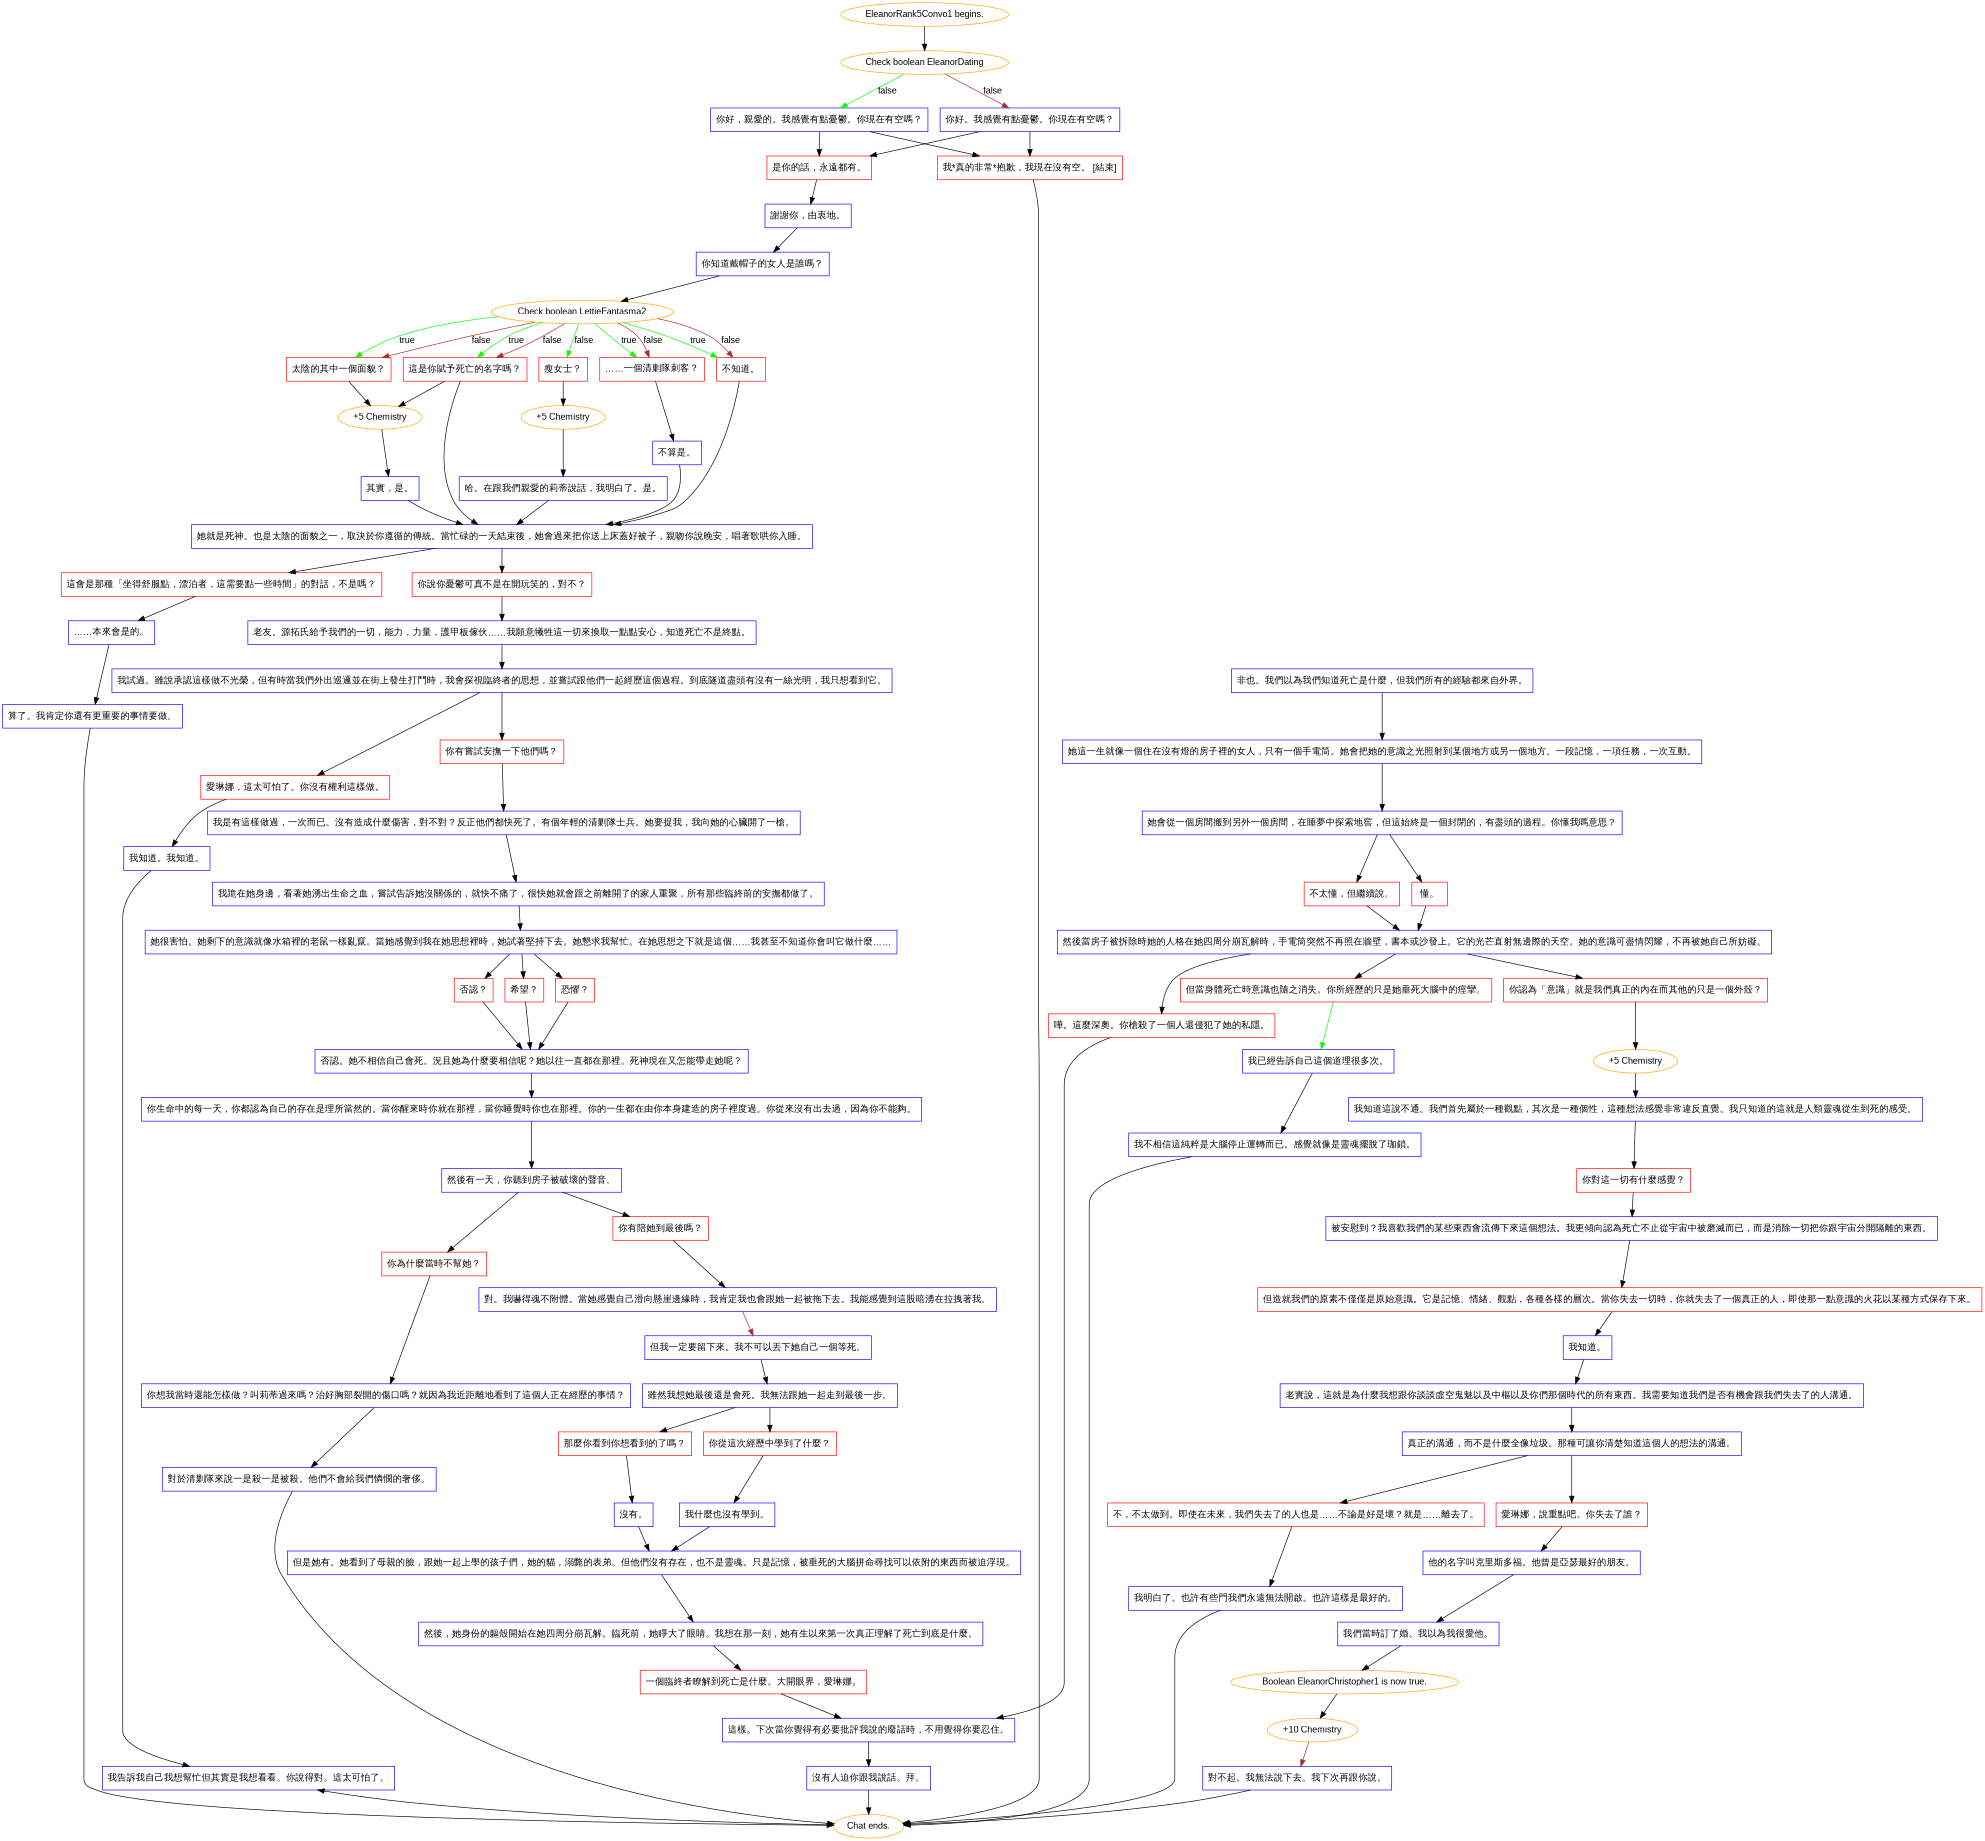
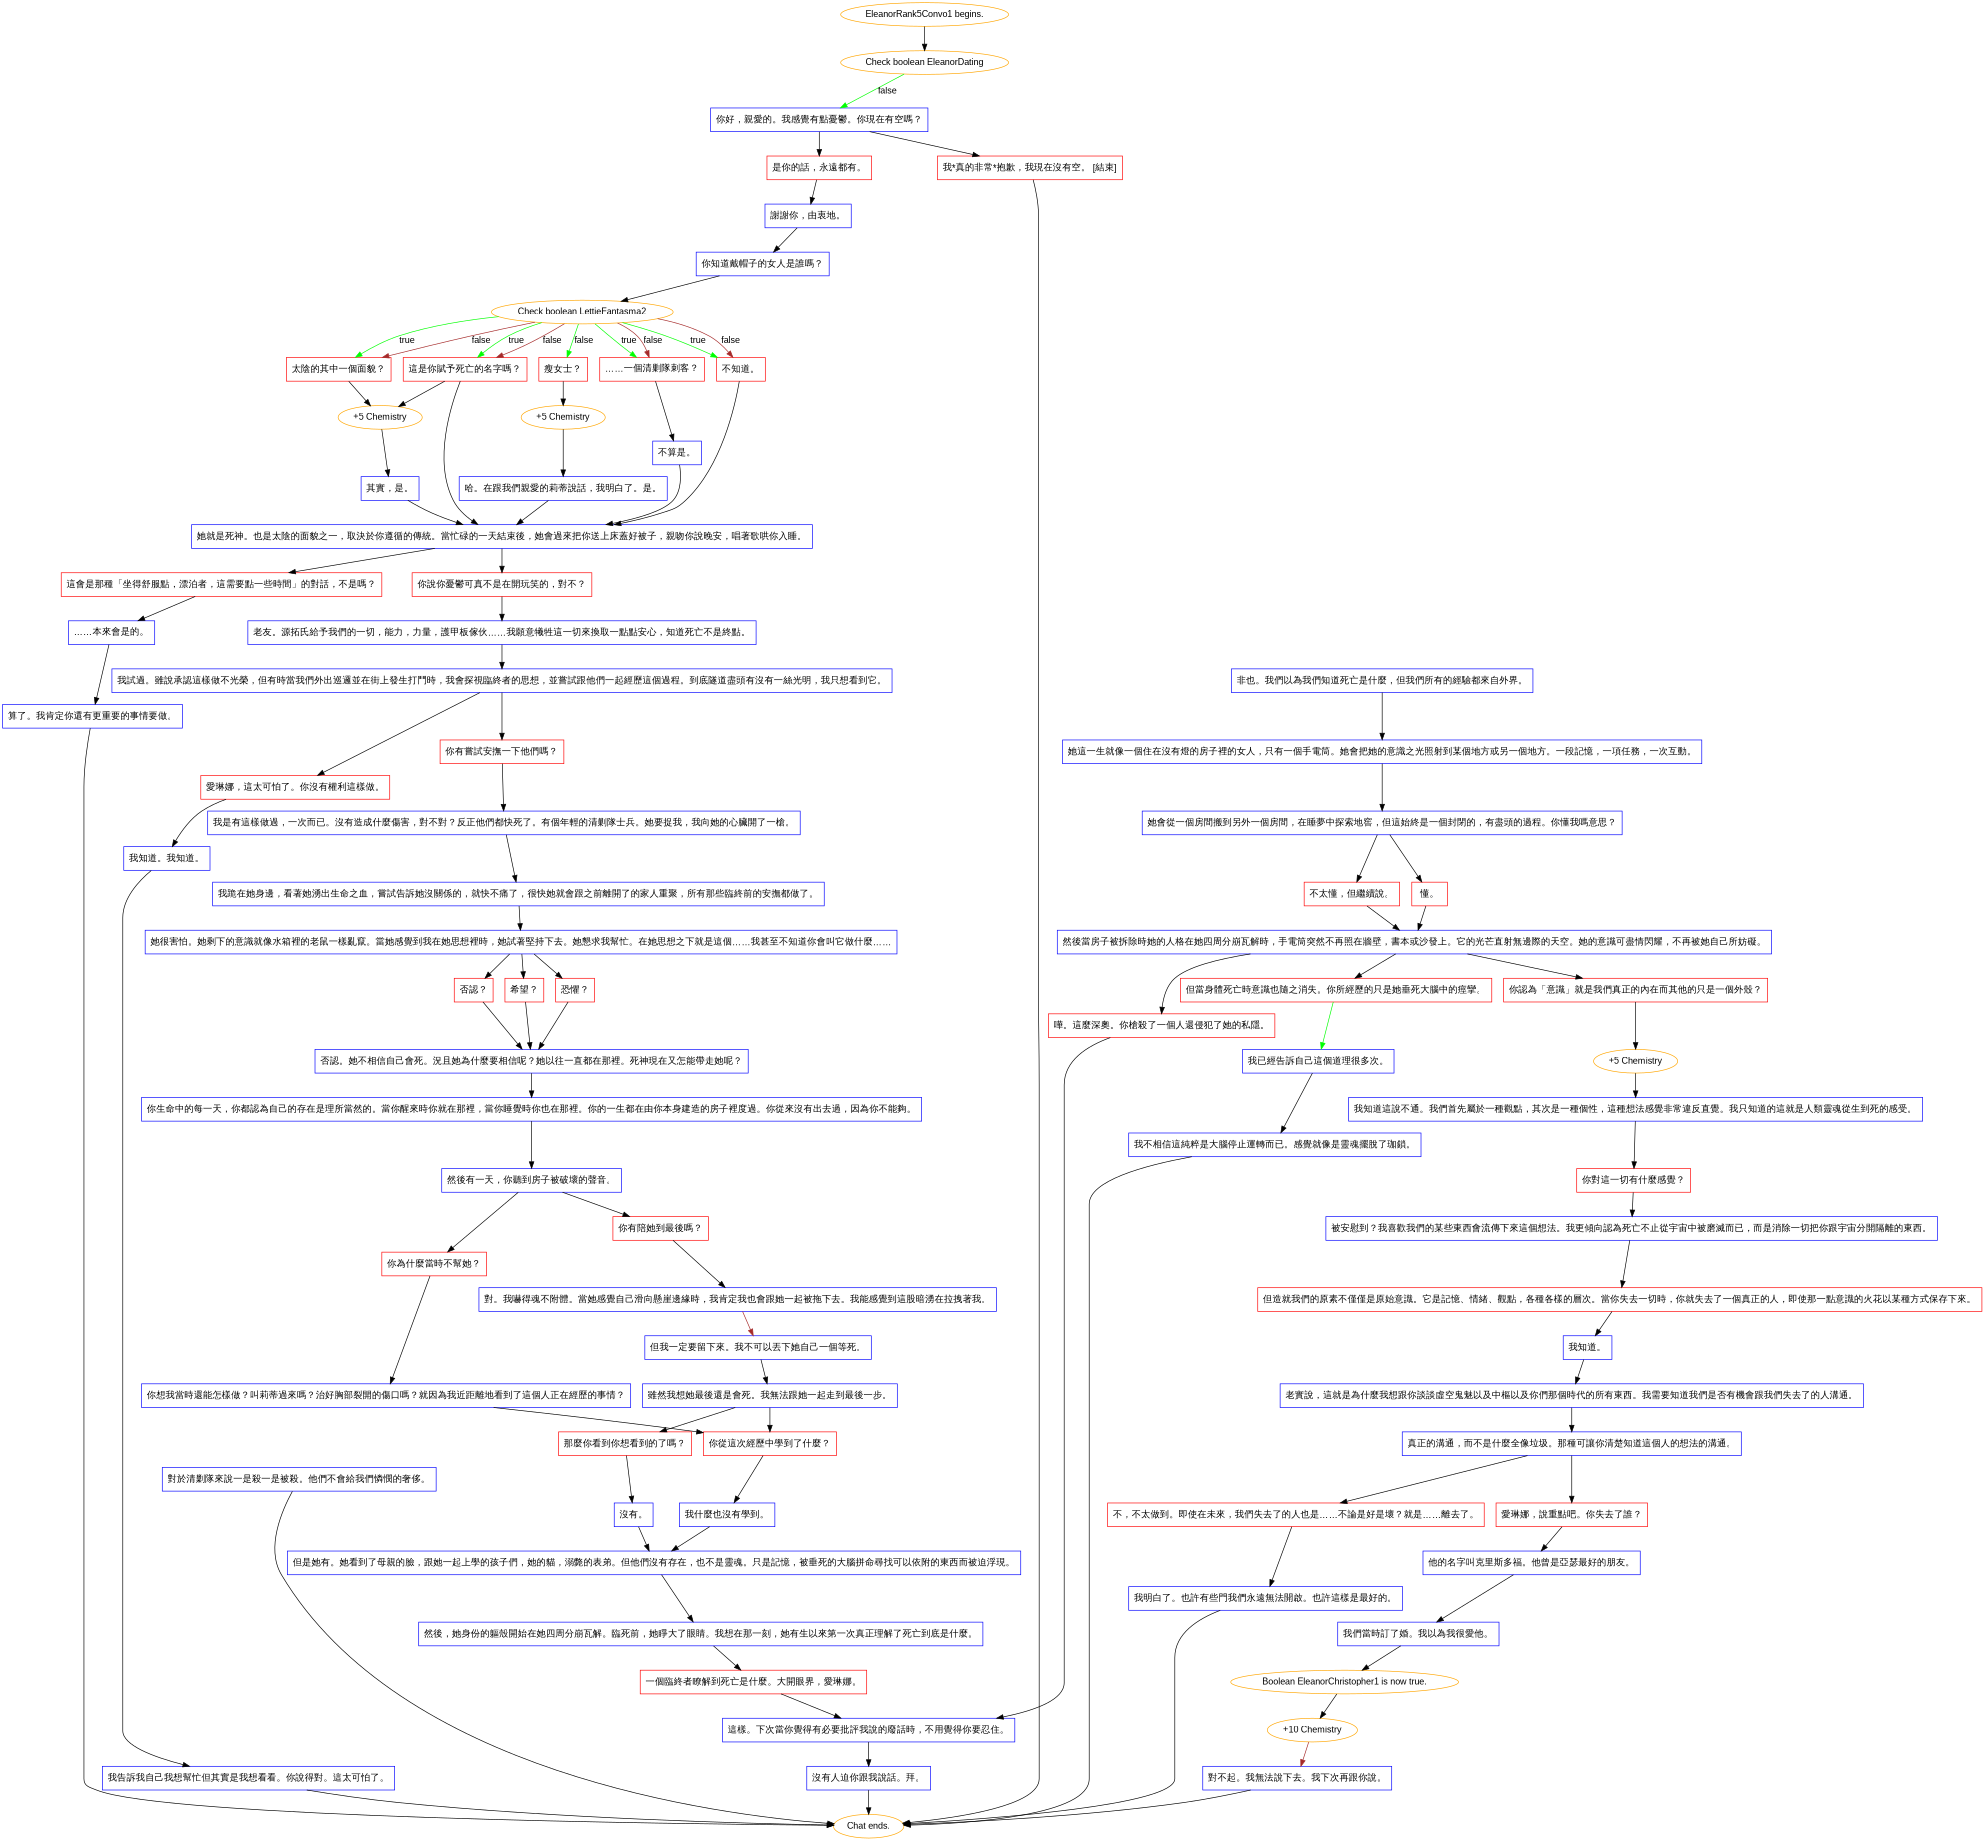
(1030, 120) -> none
(345, 1435) -> (595, 1419)
(578, 1815) -> (566, 1815)
